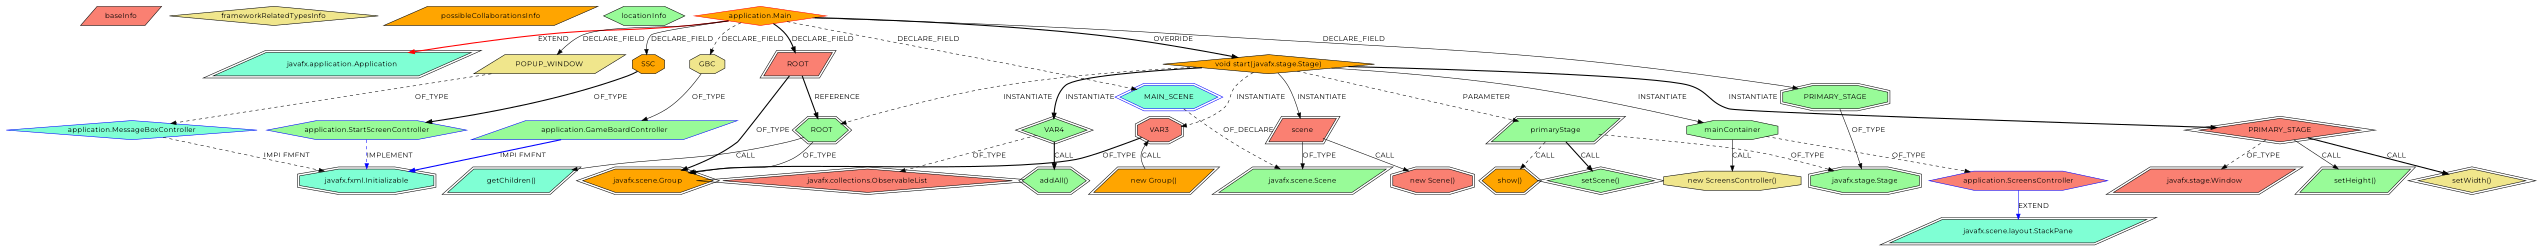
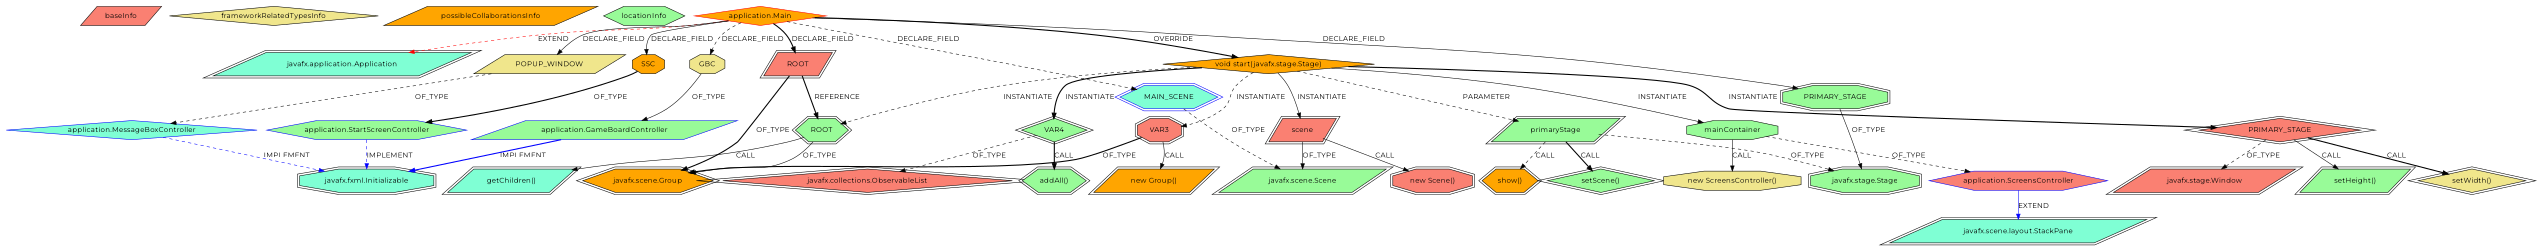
(571, 32) -> (571, 32)
(1249, 130) -> (1249, 130)
(241, 154) -> (241, 154)
(1141, 157) -> (1164, 153)
